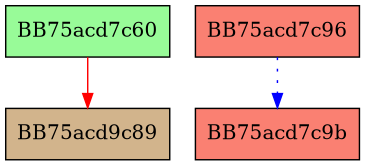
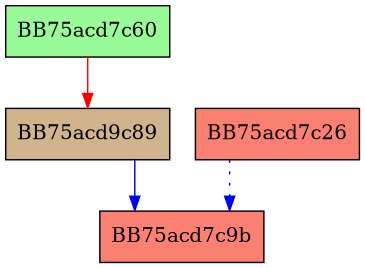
(277, 31) -> (277, 134)
none -> (135, 178)
